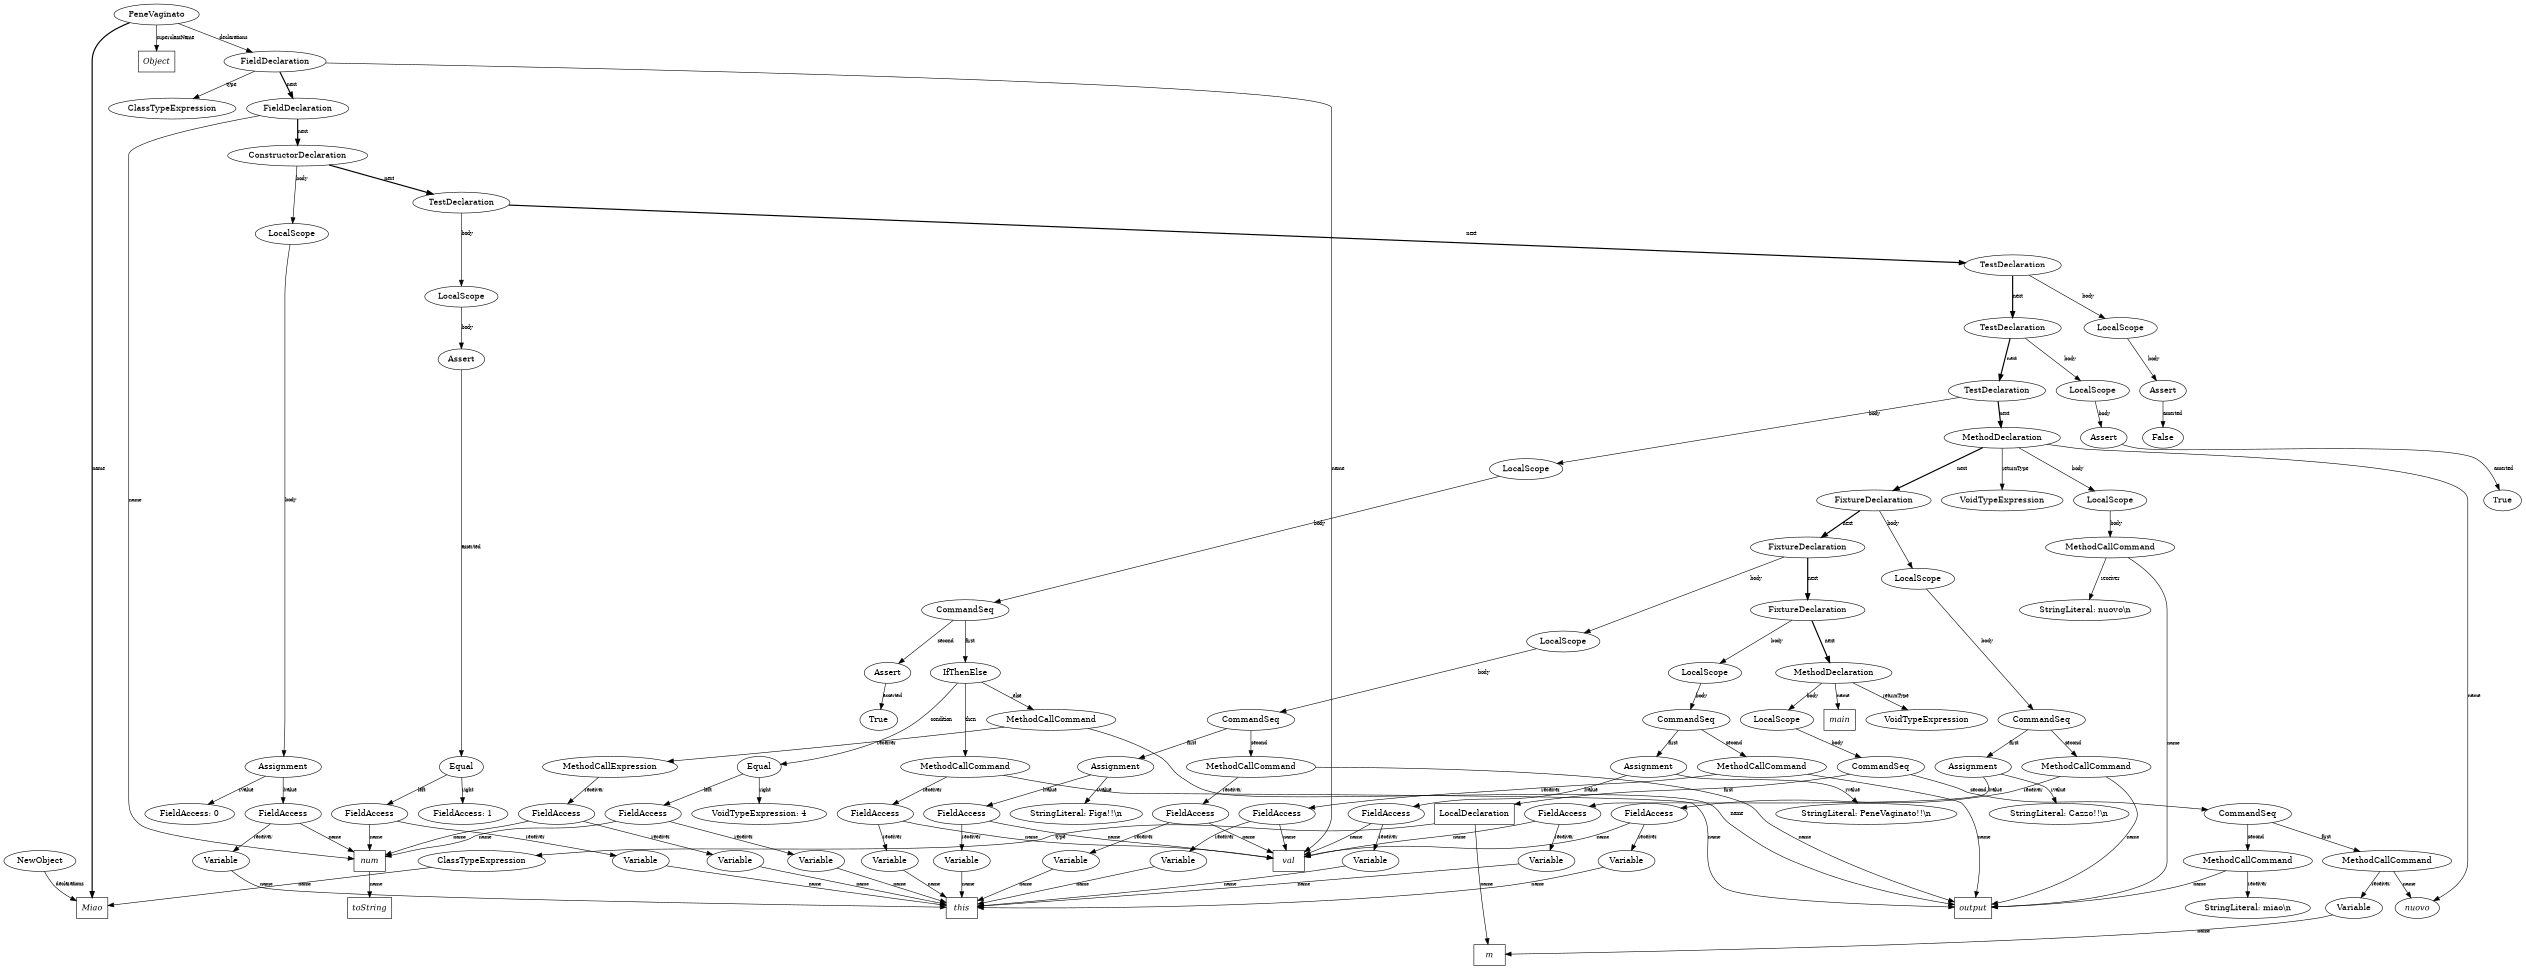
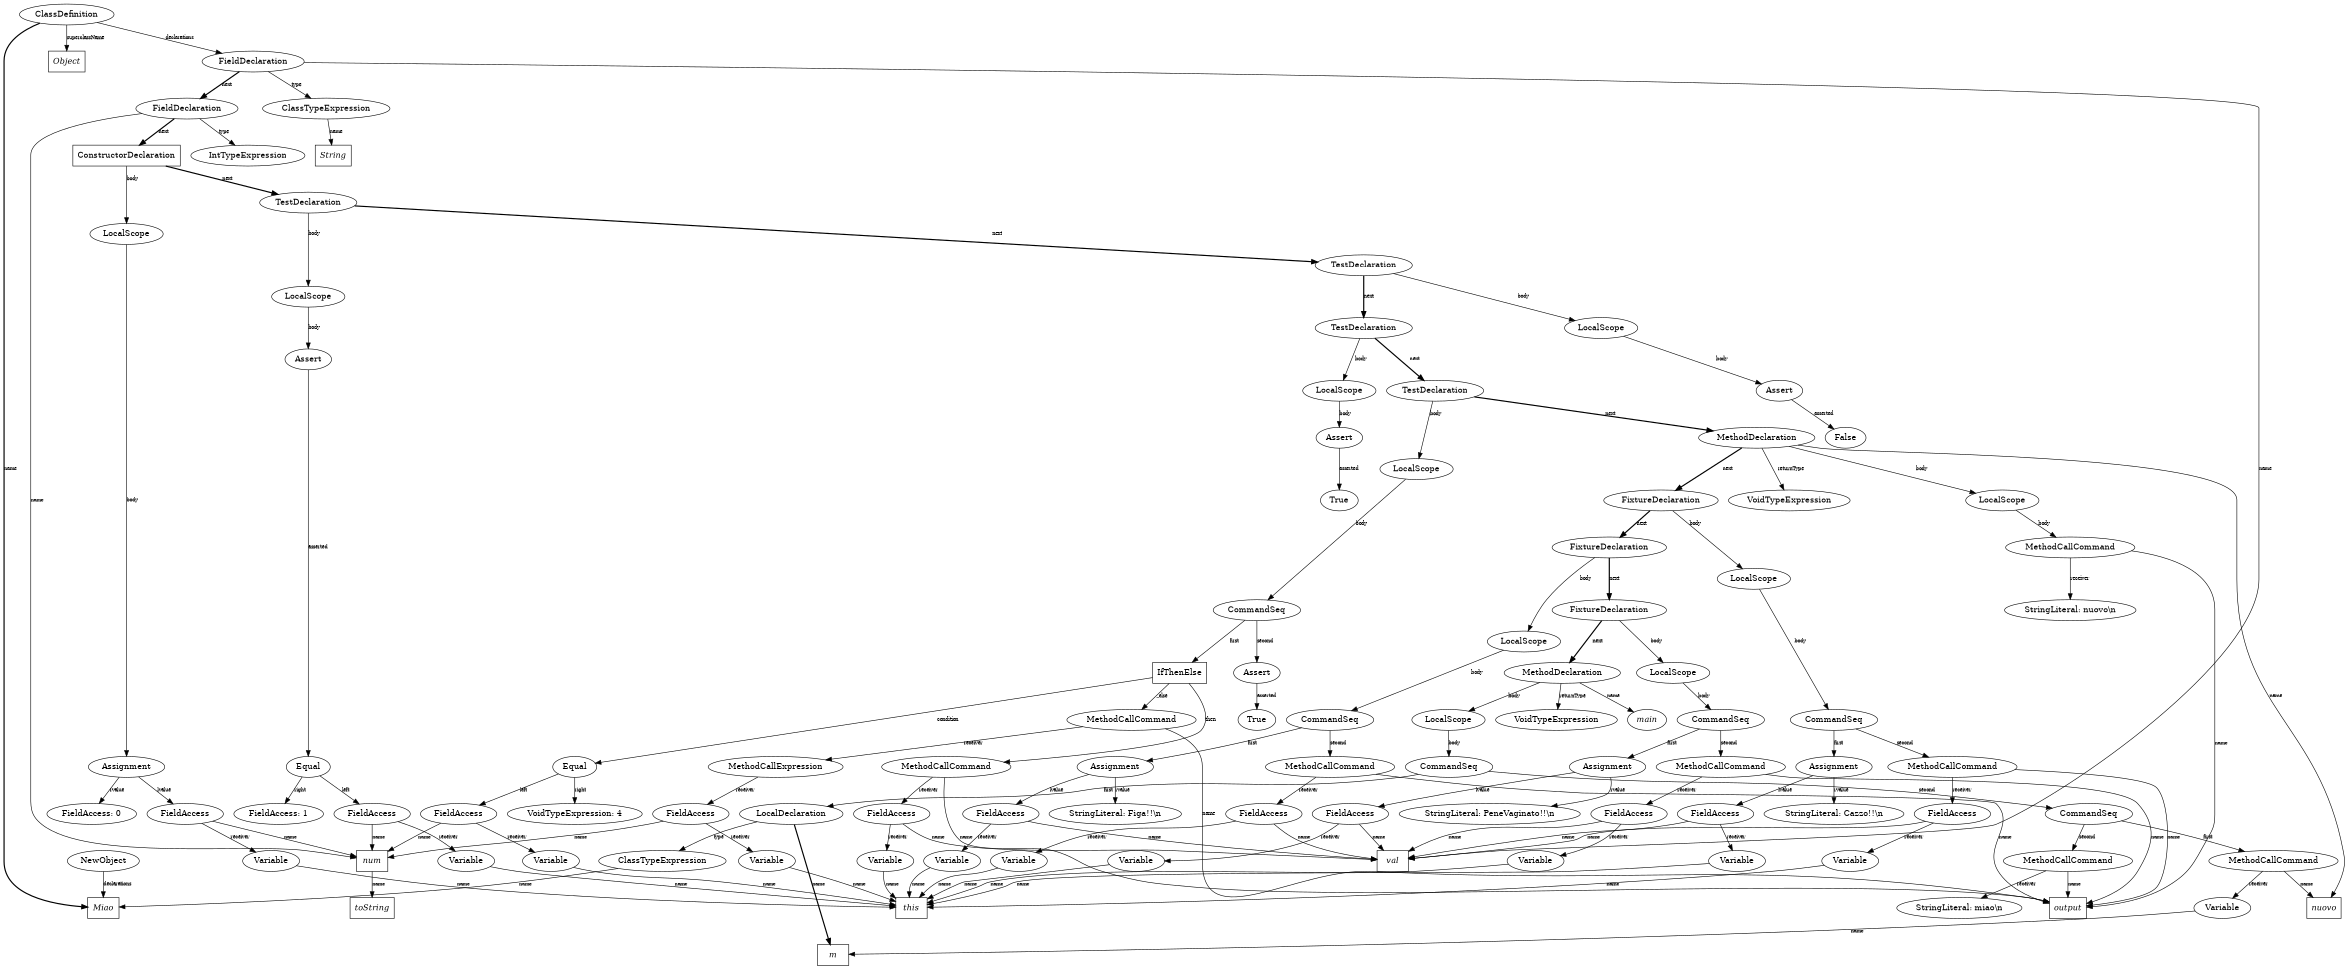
(157, 15) -> (67, 15)
none -> (248, 156)
(298, 156) -> (127, 156)
none -> (333, 156)
(965, 673) -> (1180, 673)
(1840, 720) -> (1647, 720)
(1474, 814) -> (791, 814)
(1480, 882) -> (811, 882)
(2417, 908) -> (2324, 908)
